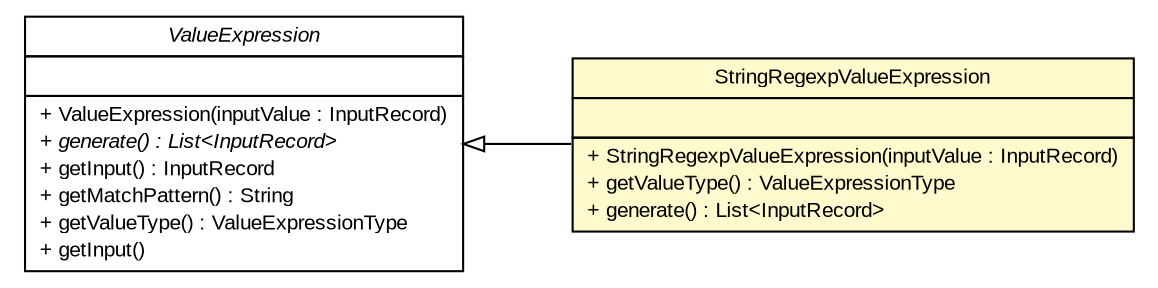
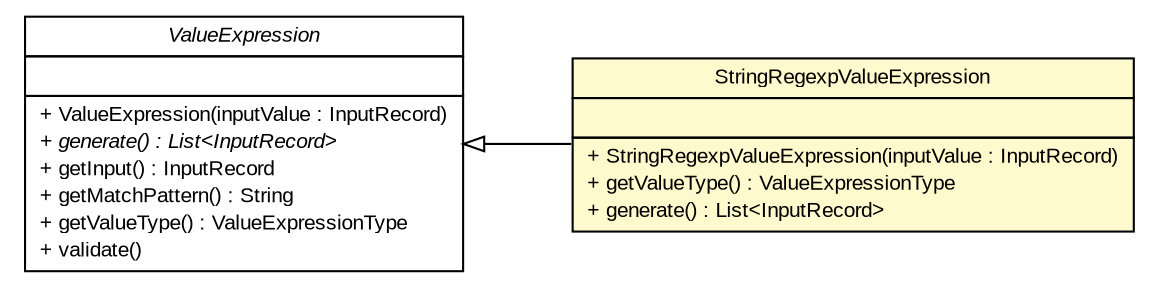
(93, 250) -> (91, 250)
